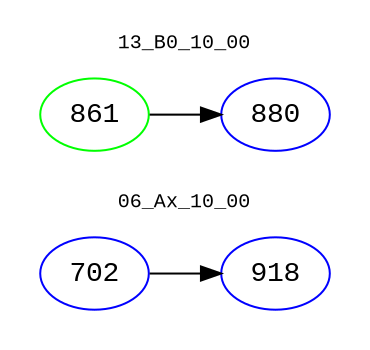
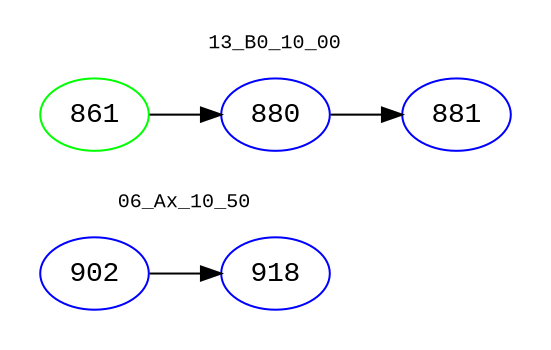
none -> (457, 115)
(185, 202) -> (185, 202)
(95, 274) -> (95, 274)
